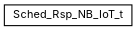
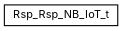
(68, 15) -> (61, 15)
